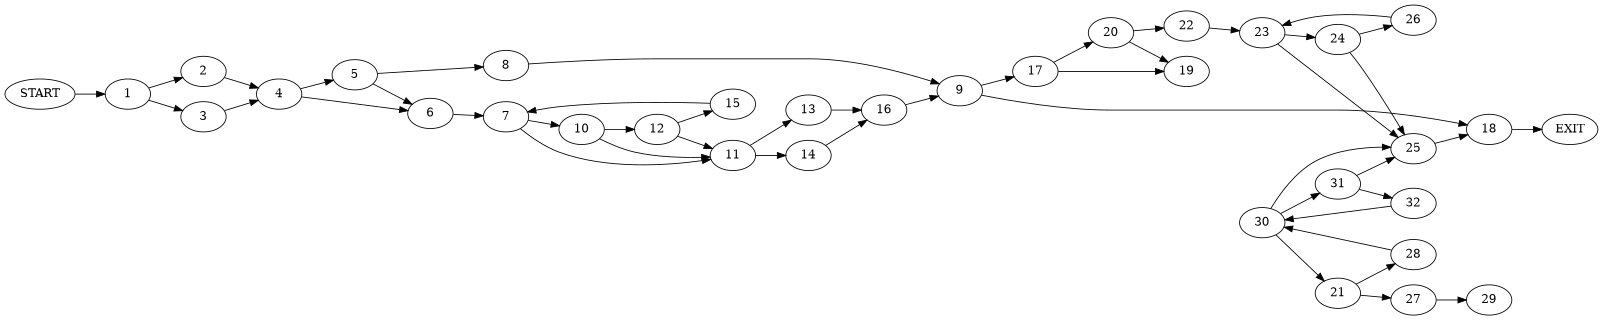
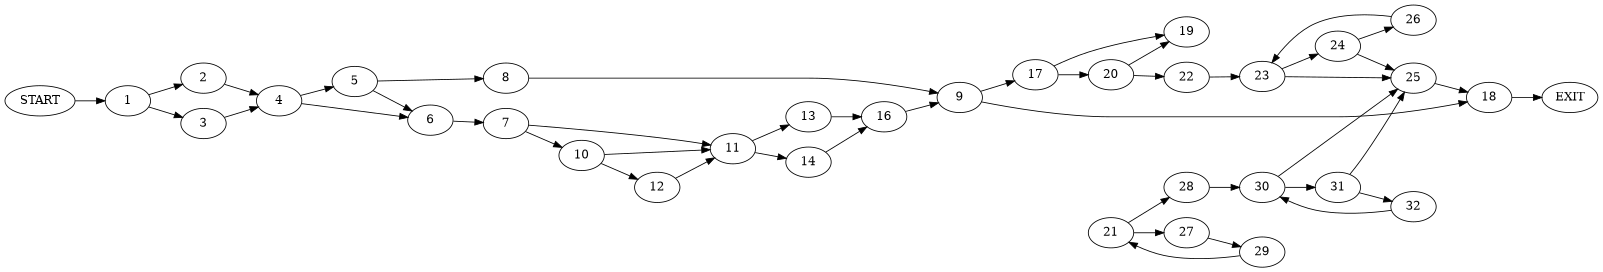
(733, 104) -> none
(1297, 255) -> (1187, 258)
